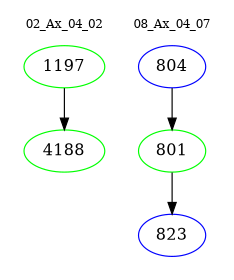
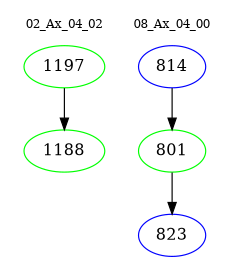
(172, 25) -> (172, 25)
(172, 67) -> (172, 67)
(64, 151) -> (64, 151)
